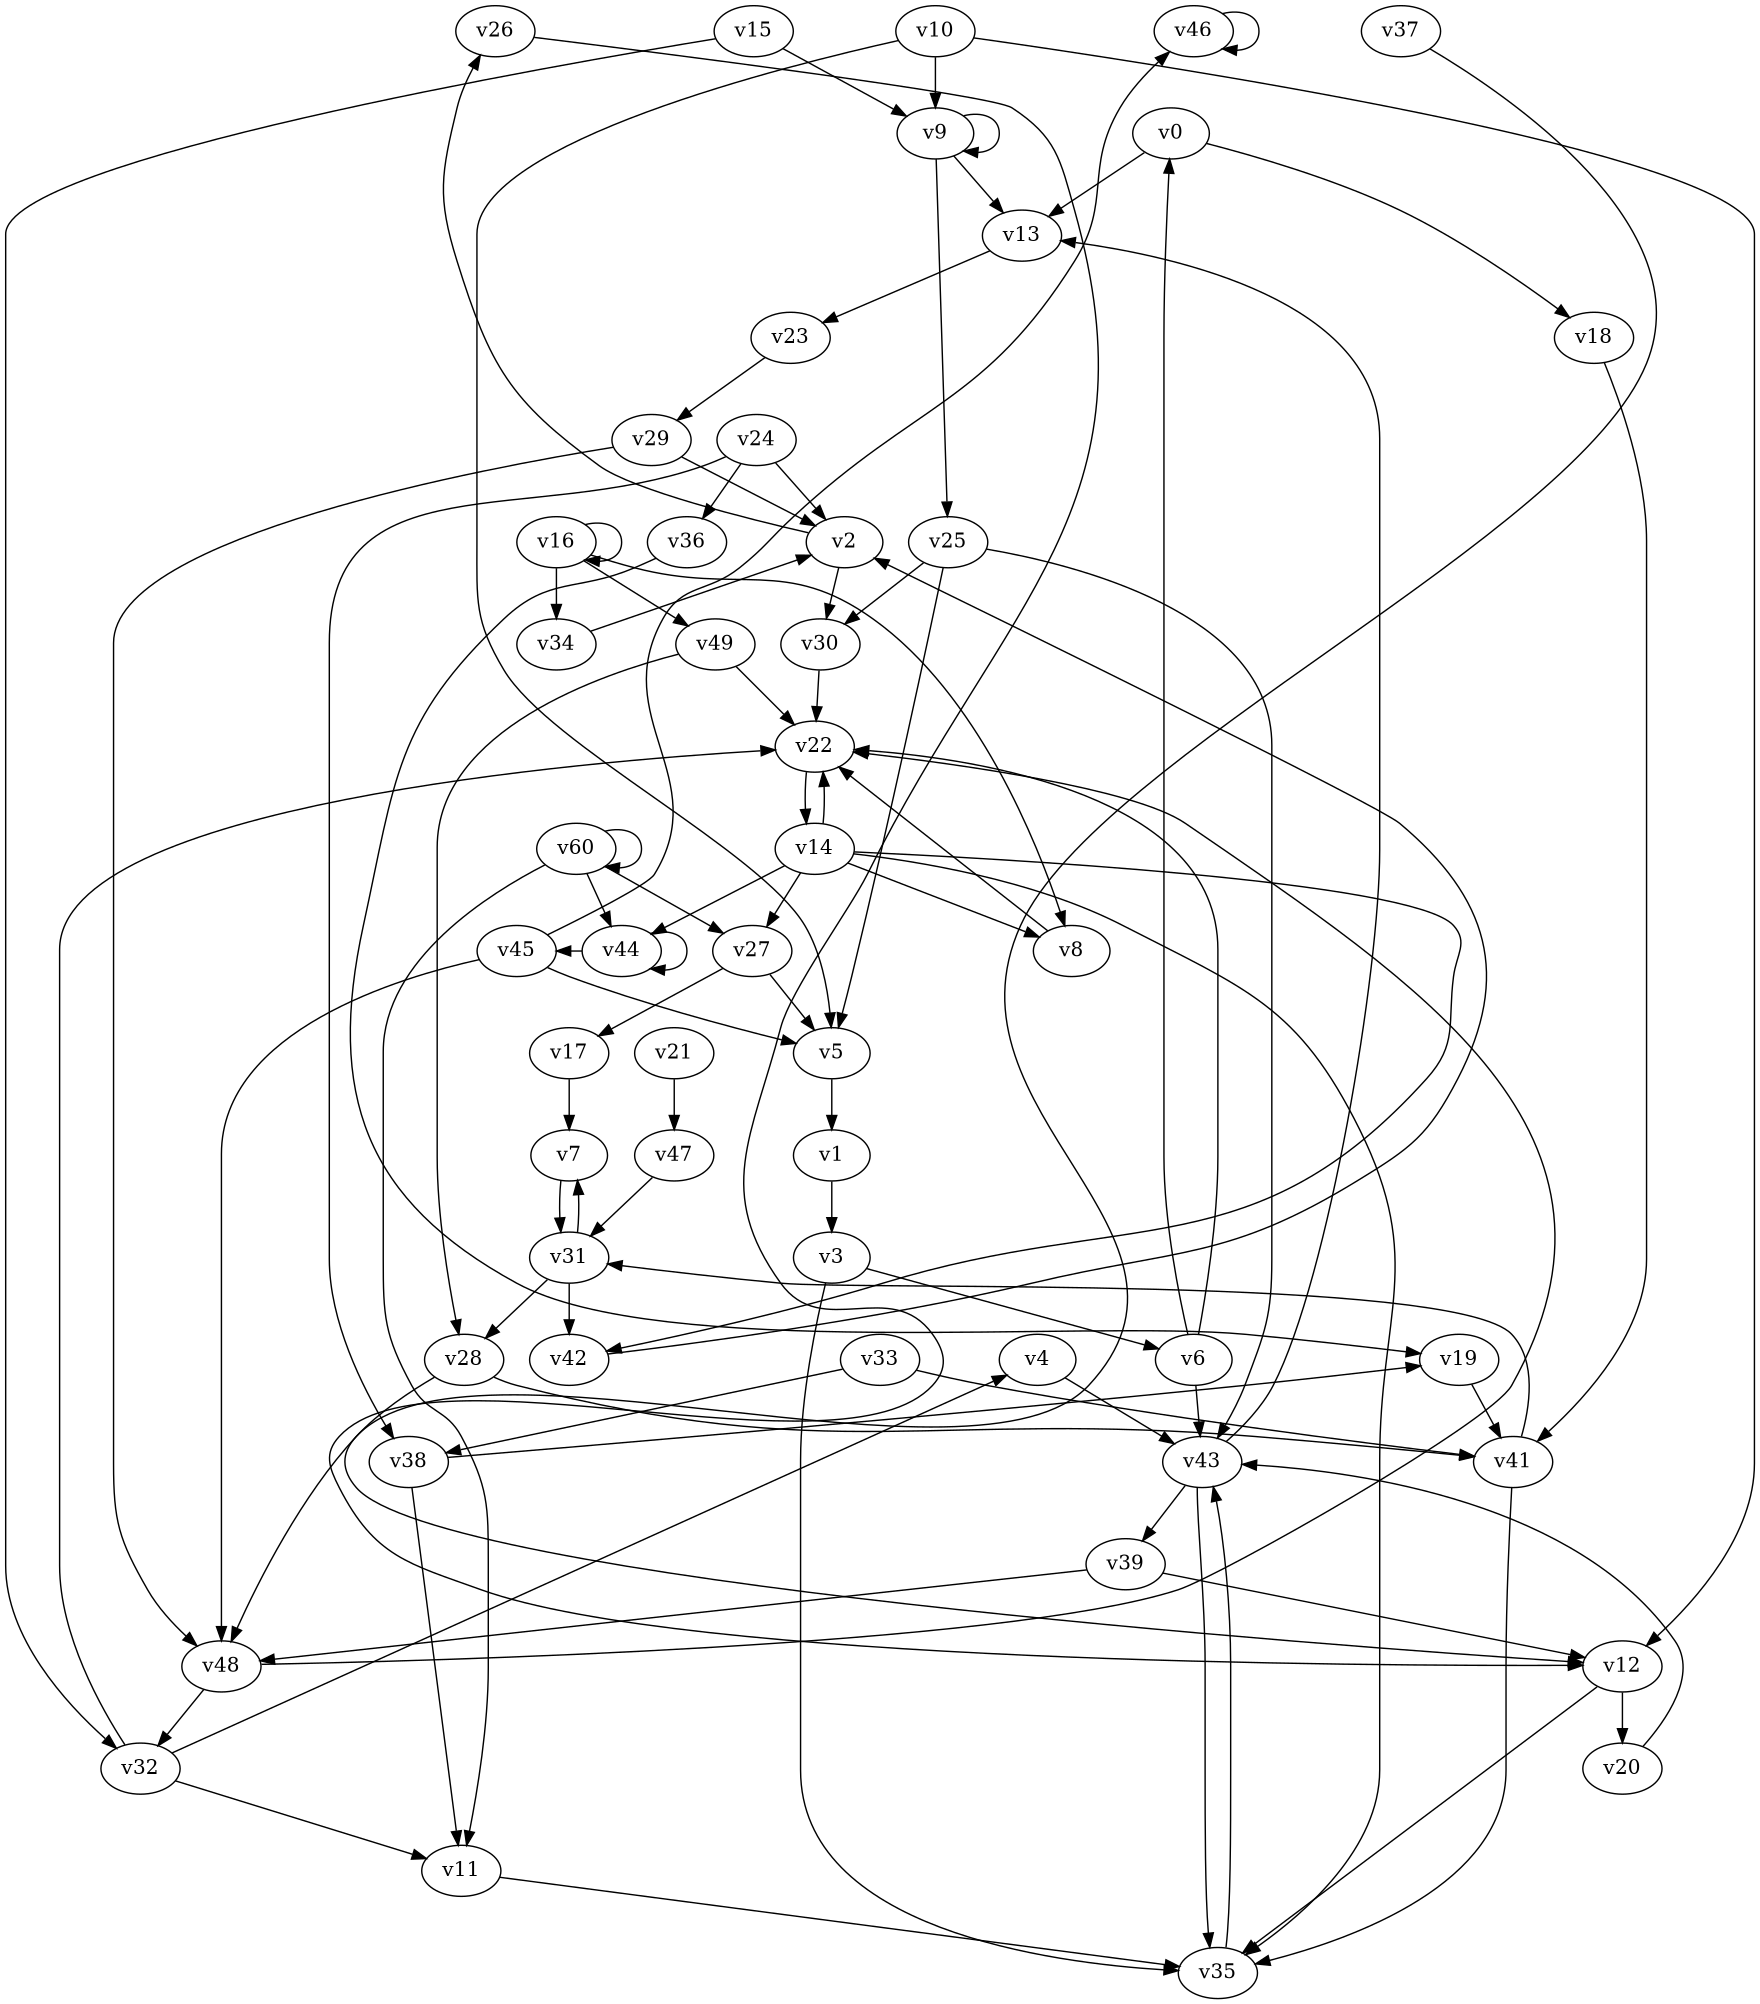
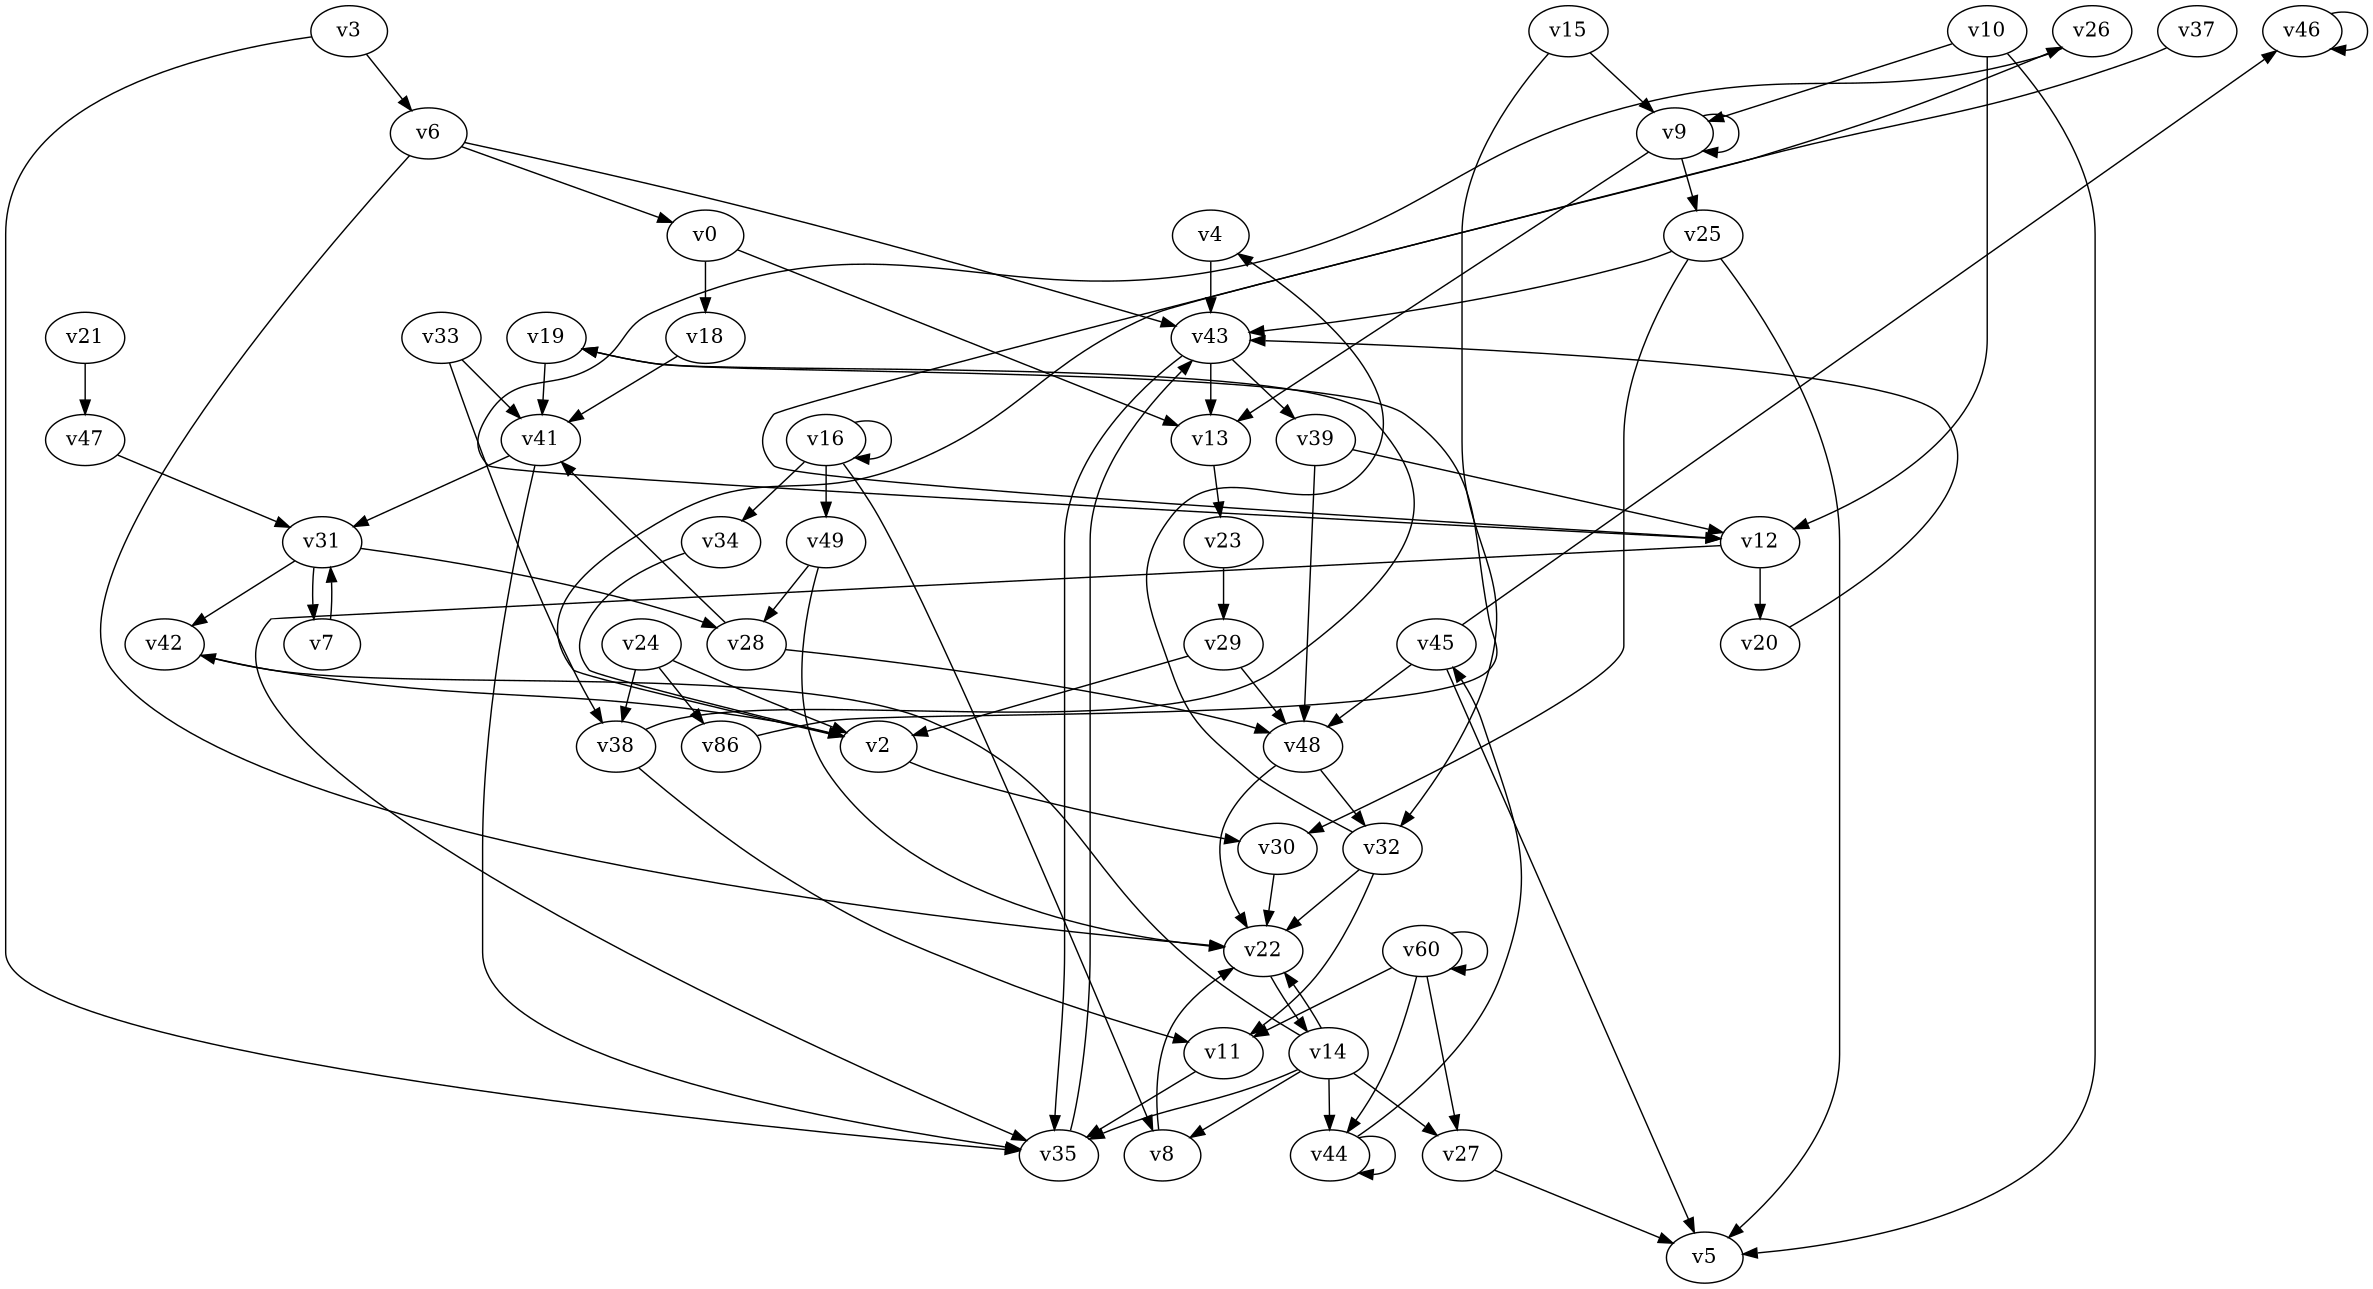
(687, 542) -> (721, 747)
(569, 1053) -> none
(832, 1155) -> none
